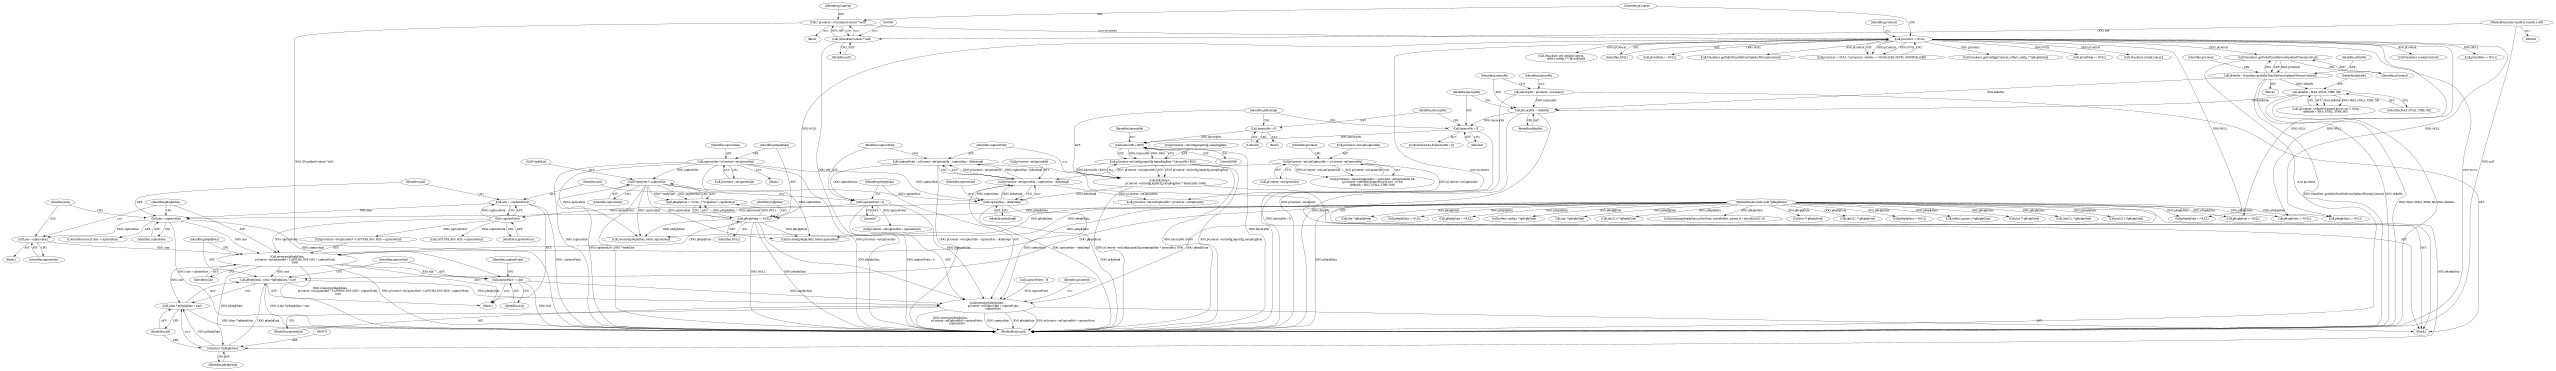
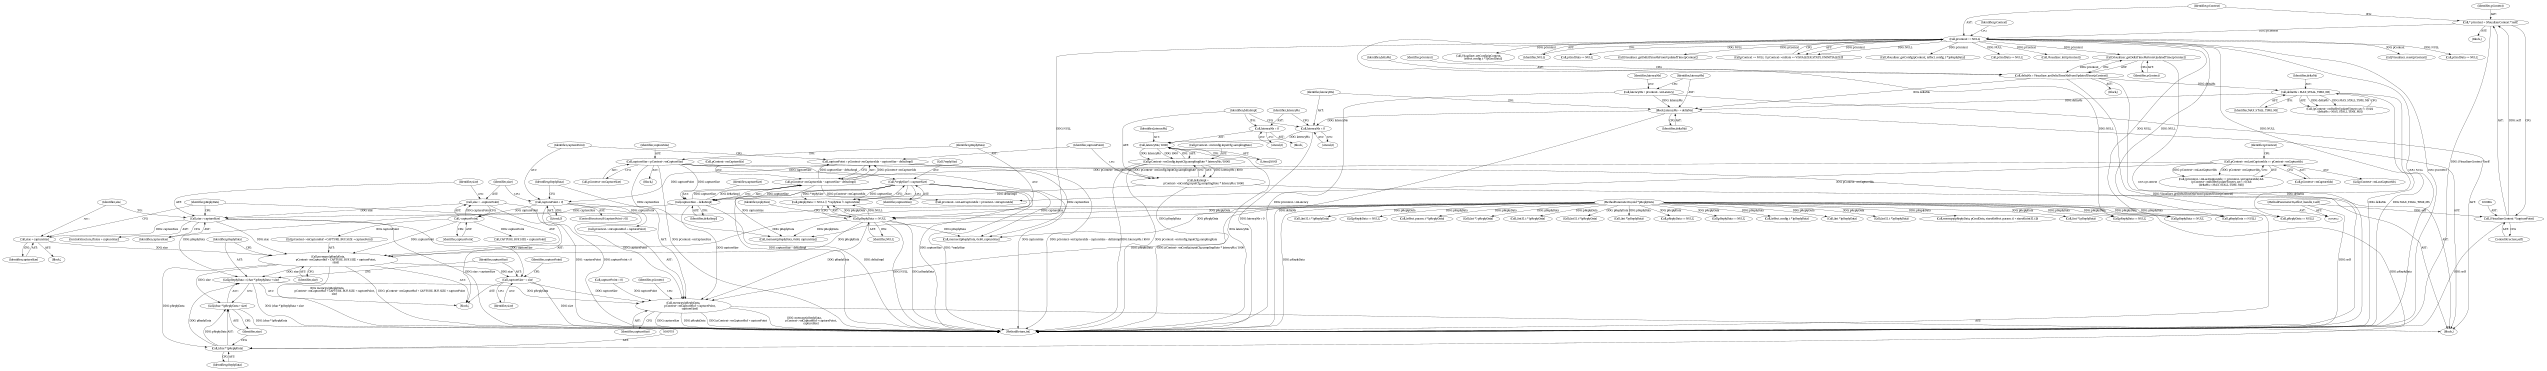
(852, 39) -> (2509, 219)
(841, 57) -> (2509, 239)
(1532, 110) -> (1674, 110)
(1211, 137) -> (1222, 137)
(1432, 145) -> none
(1342, 153) -> (2322, 171)
(1228, 162) -> (1269, 162)
none -> (2111, 208)
none -> (604, 219)
